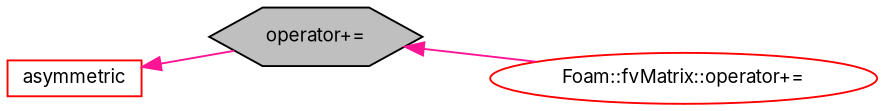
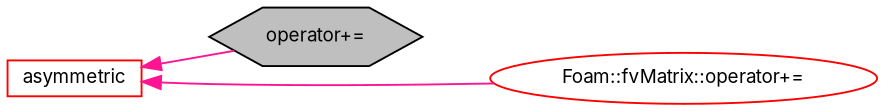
(480, 55) -> (328, 85)
